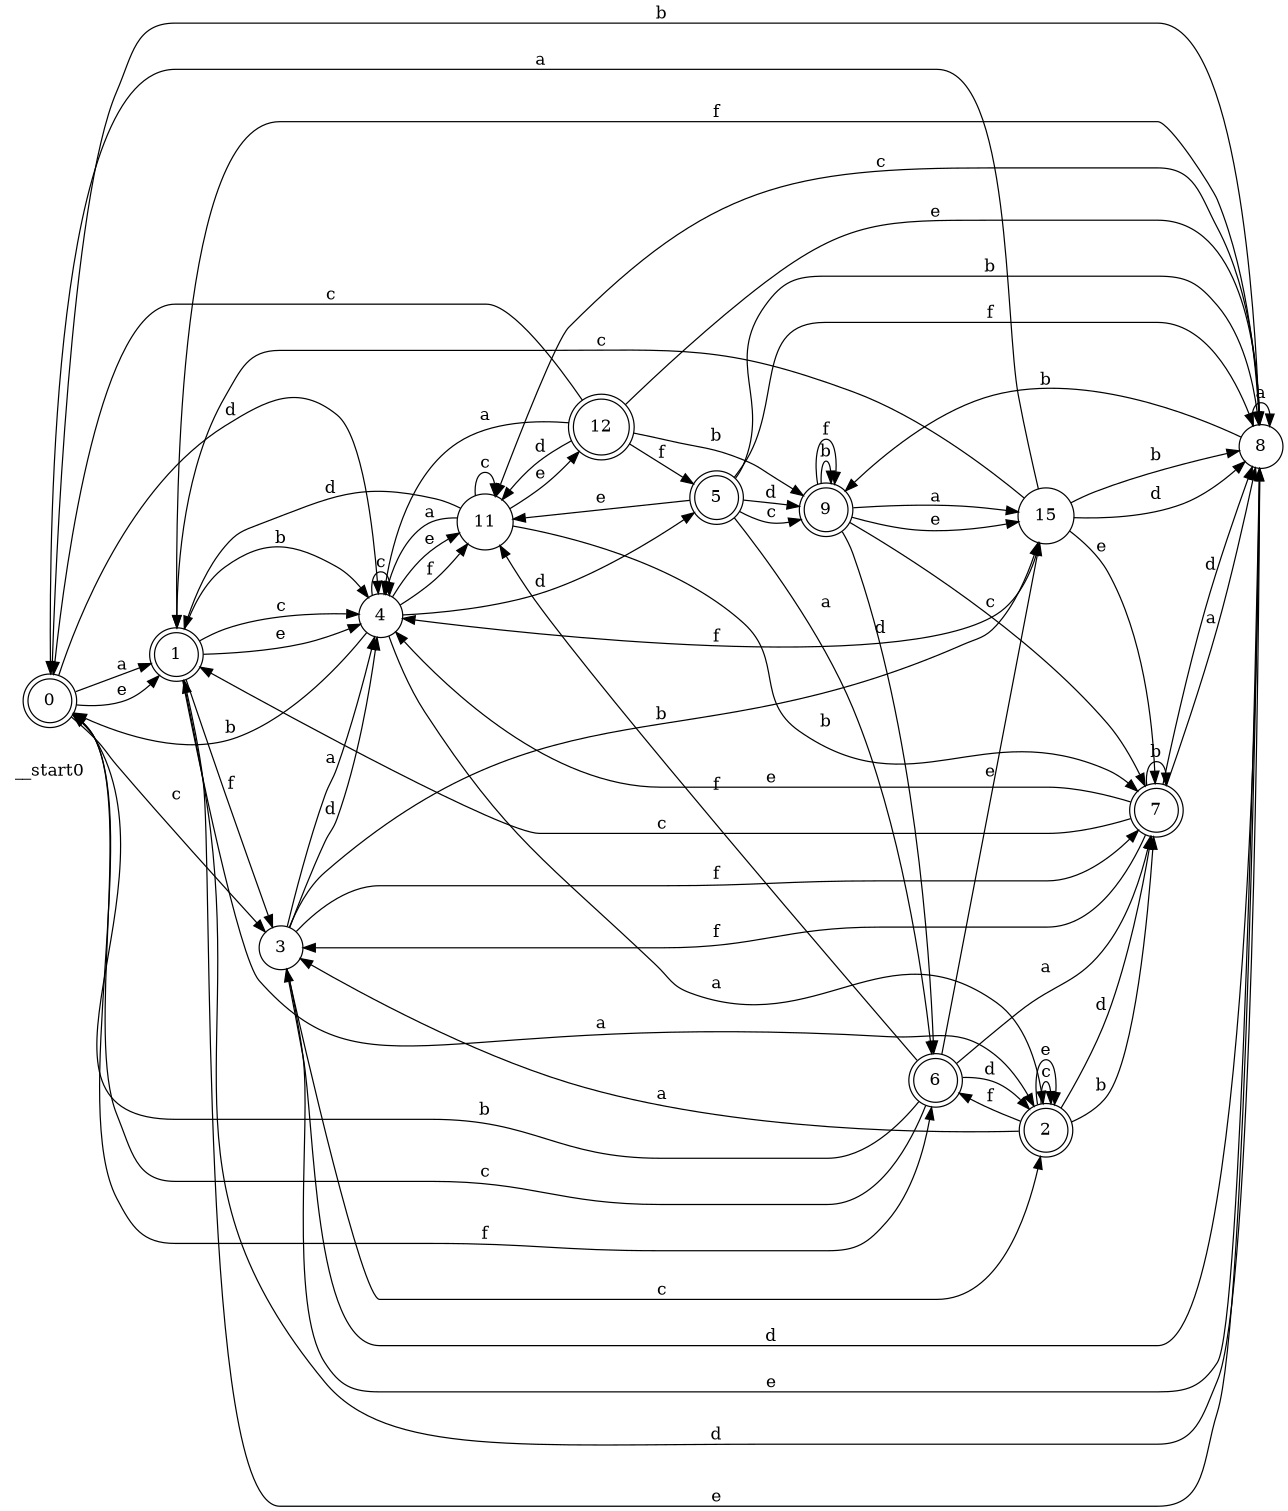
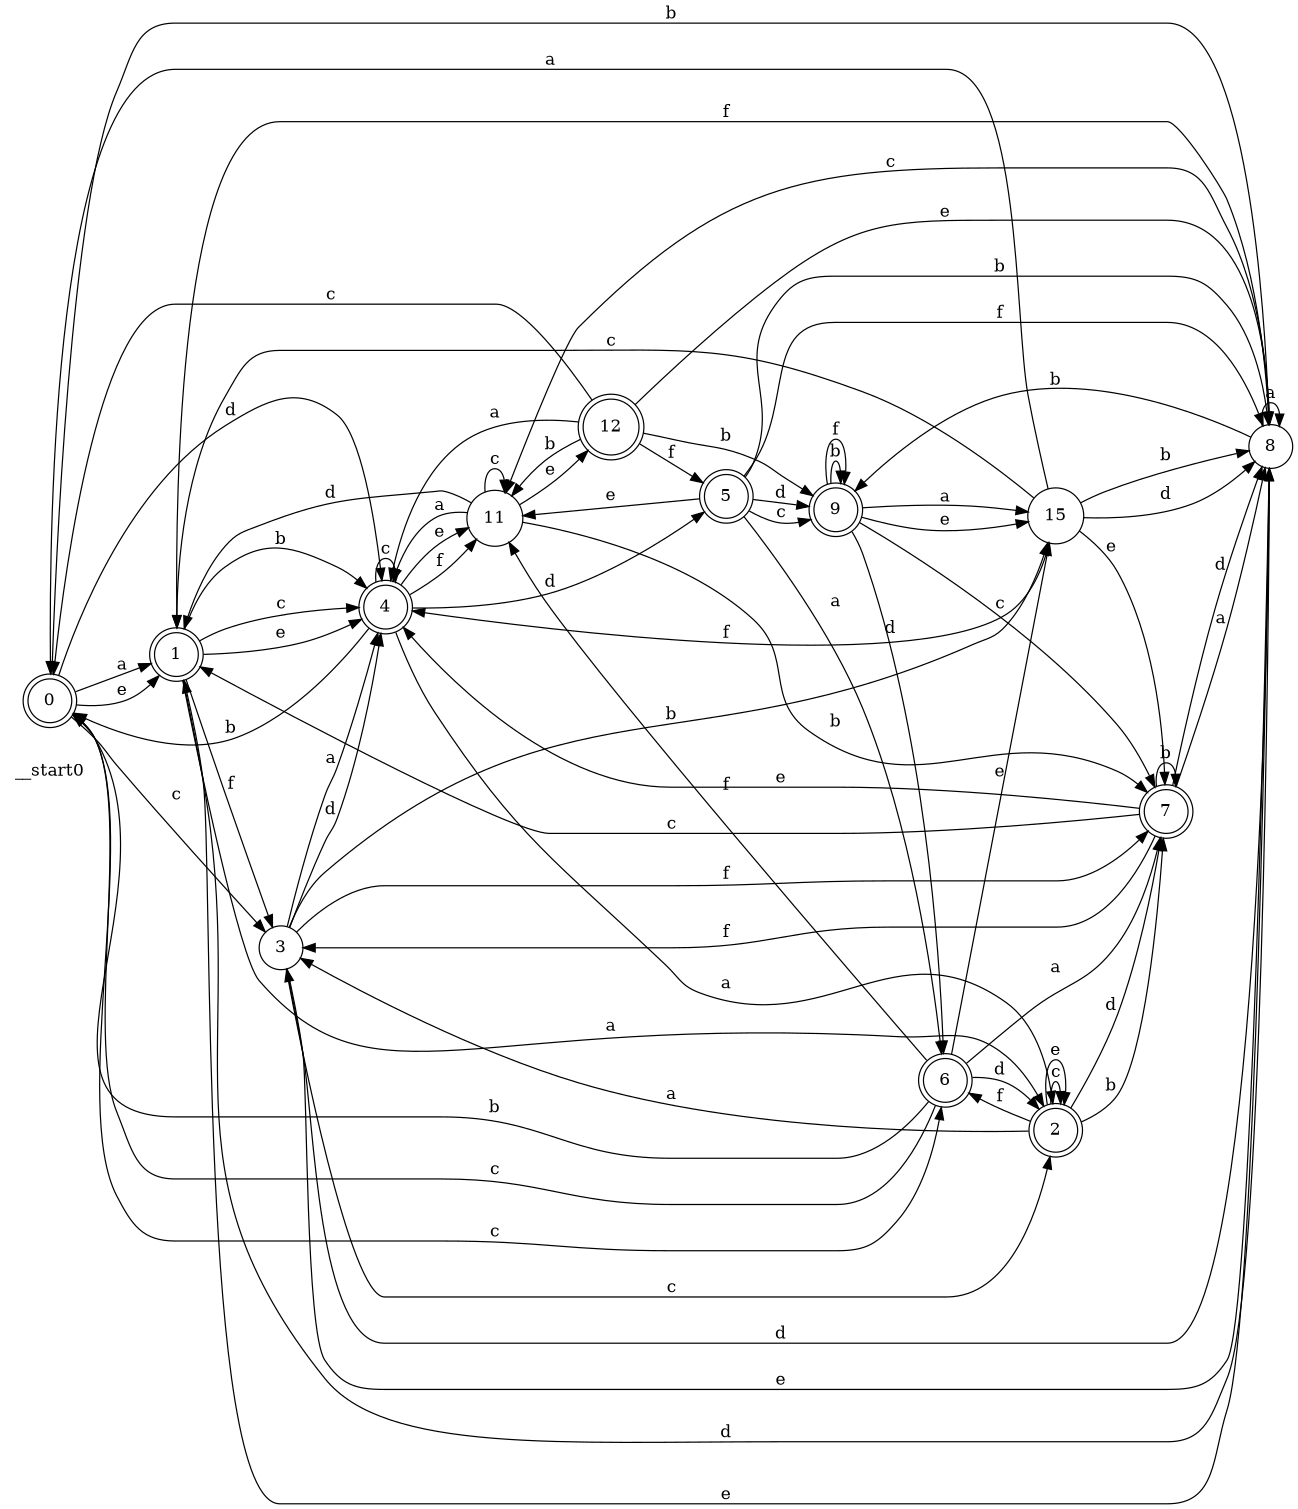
(541, 447) -> (551, 445)
(381, 616) -> (386, 607)
(485, 1234) -> (495, 1232)
